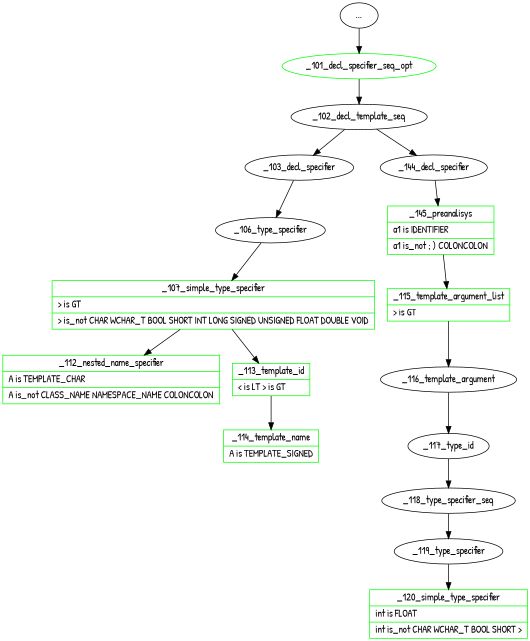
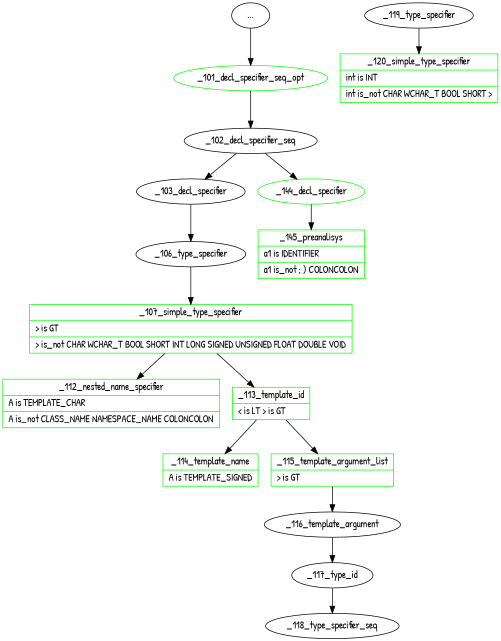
(359, 117) -> (251, 141)
(434, 168) -> (311, 192)
(445, 268) -> (299, 434)
(449, 523) -> none
(396, 614) -> (362, 78)
